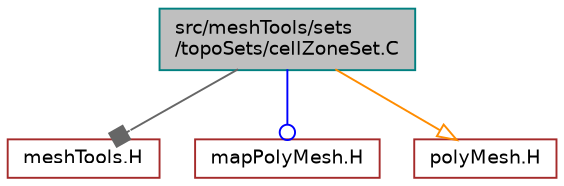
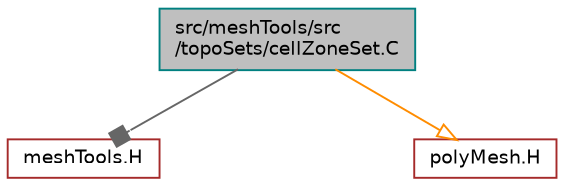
(287, 39) -> (287, 39)
(287, 159) -> none
